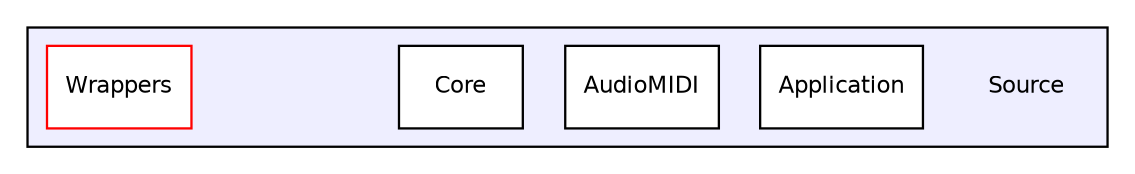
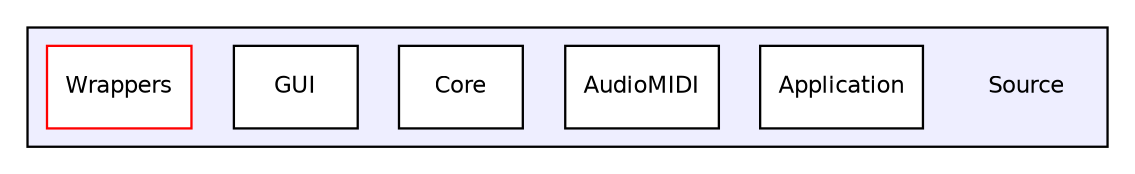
none -> (296, 87)
